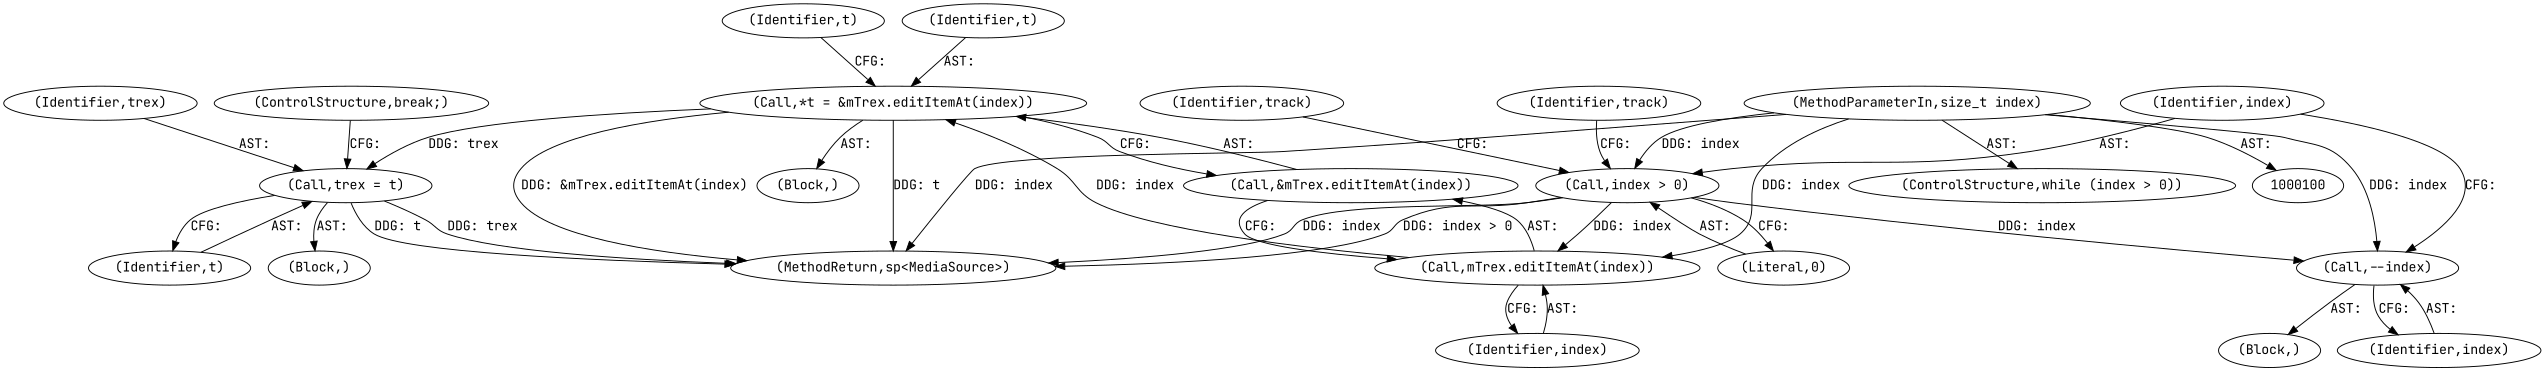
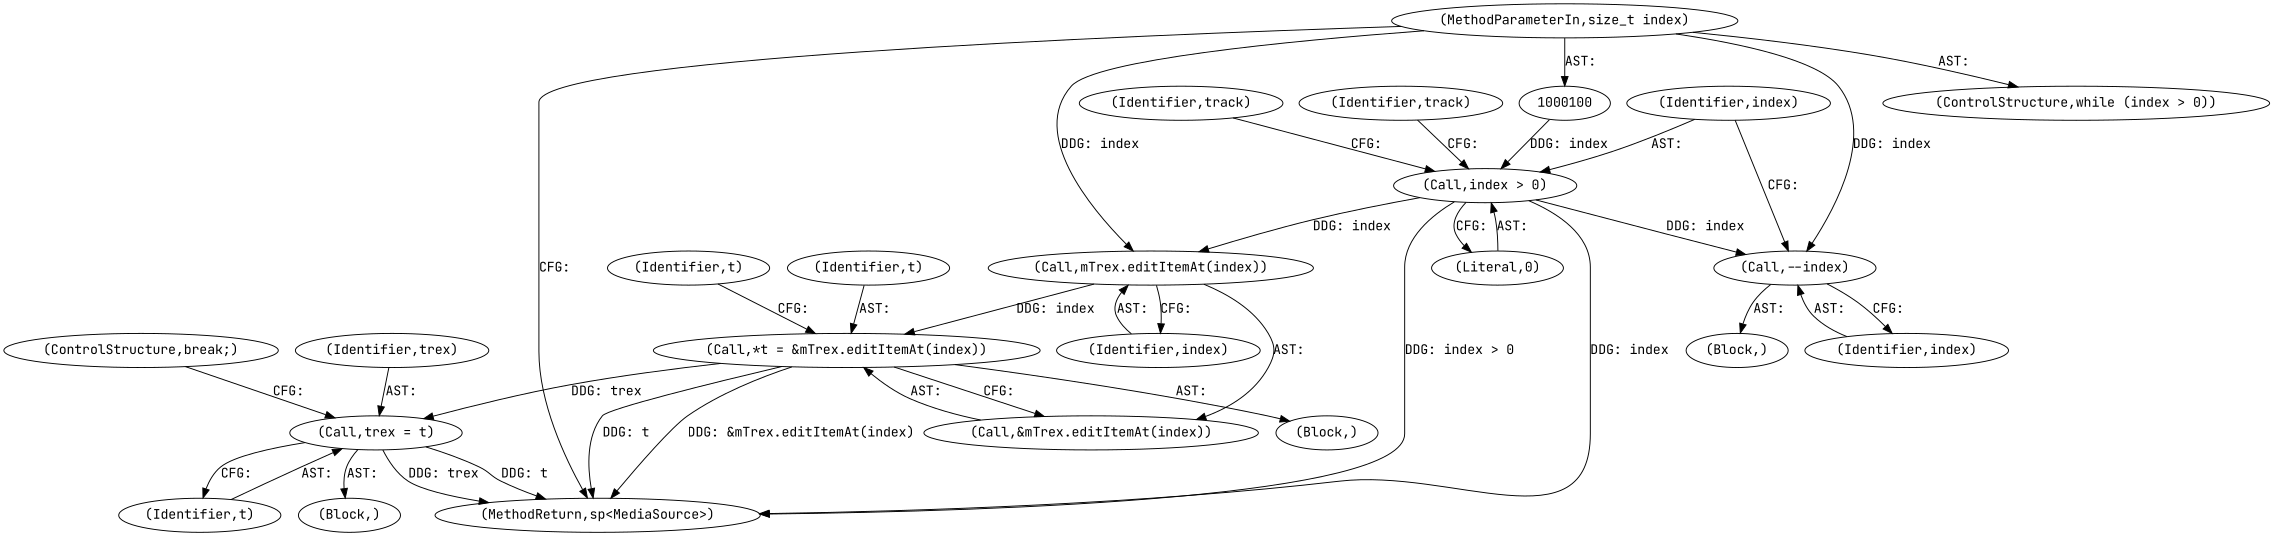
(1683, 129) -> (1529, 141)
(1014, 186) -> (559, 268)
(1244, 233) -> none
